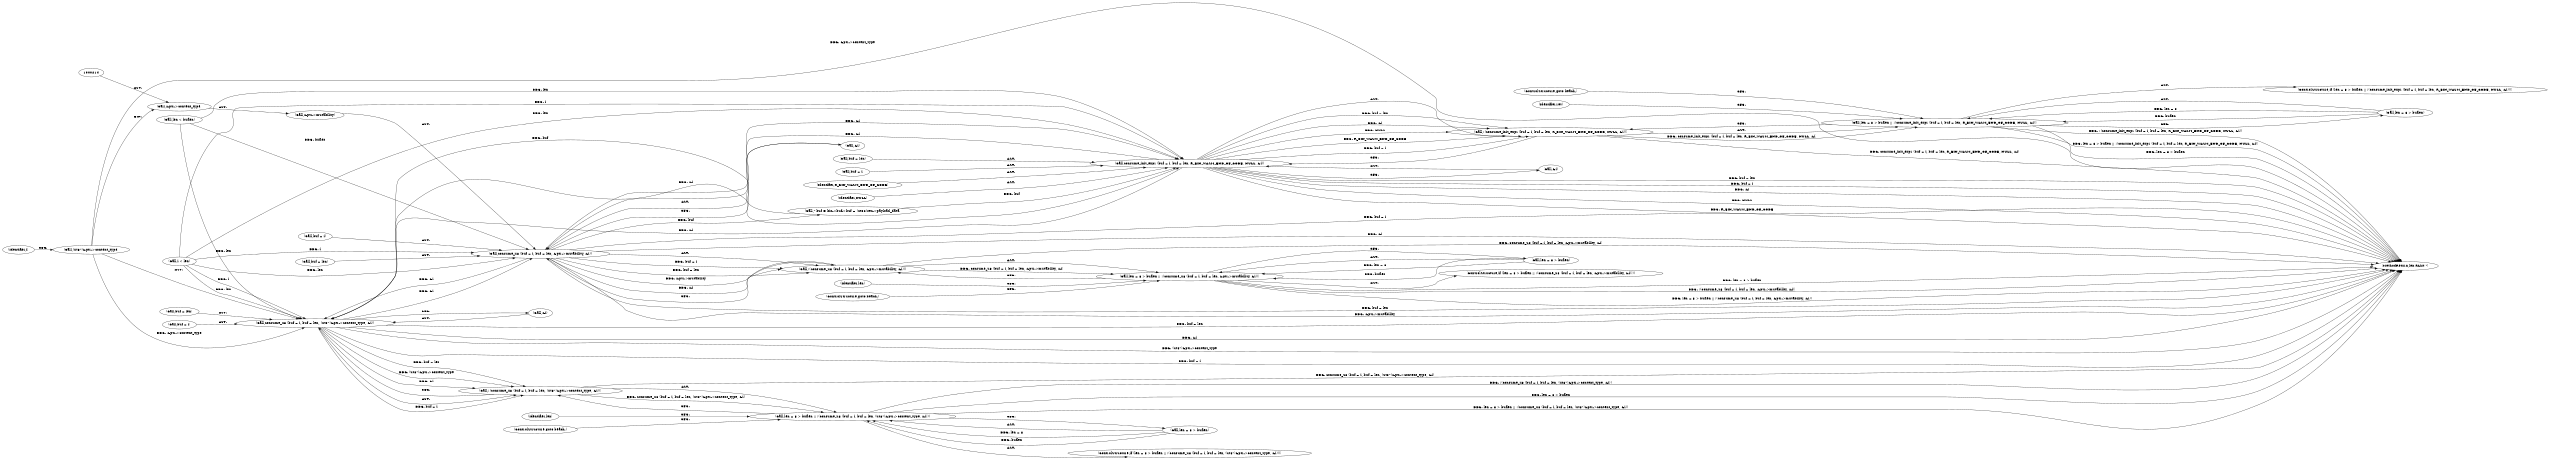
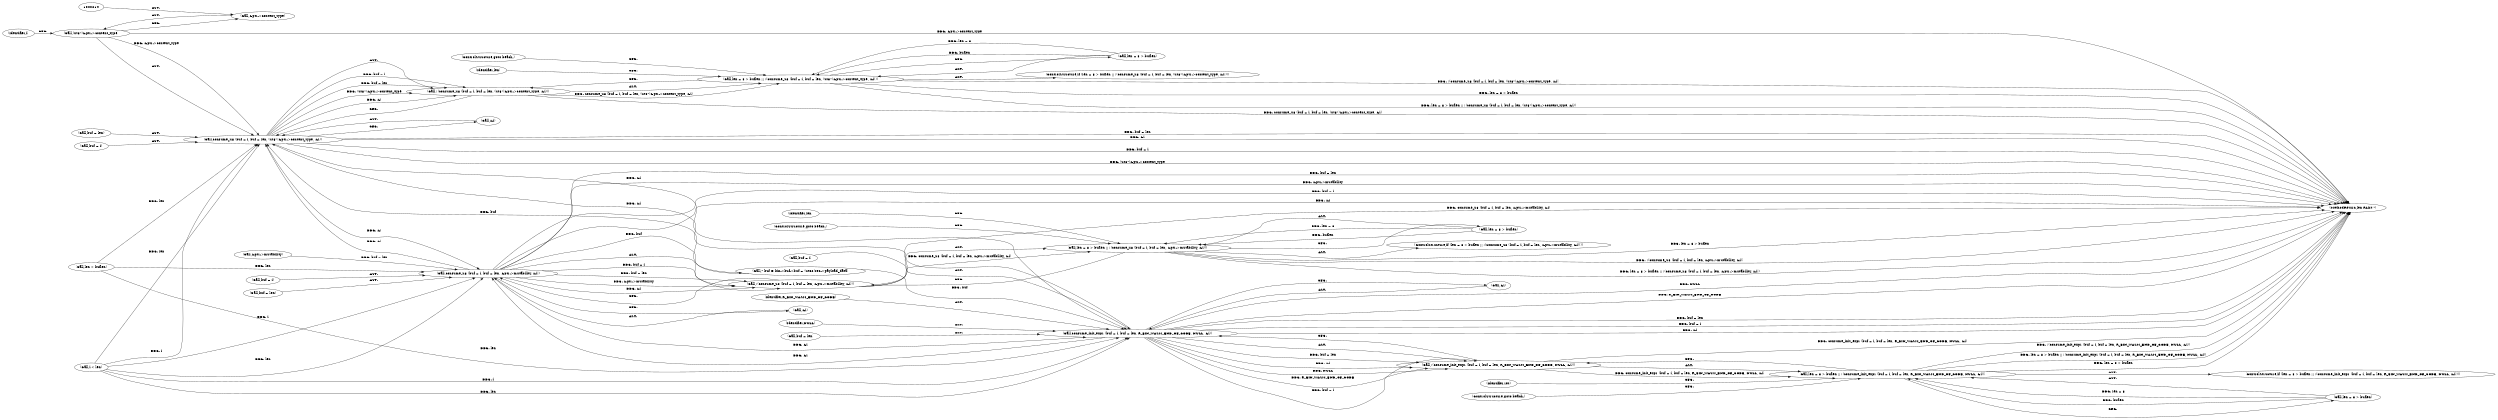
(247, 111) -> (168, 18)
(139, 117) -> (157, 23)
(427, 124) -> (374, 257)
(315, 140) -> (263, 266)
